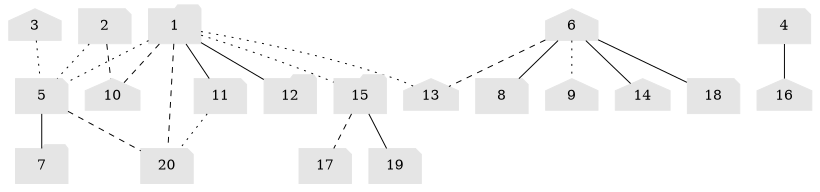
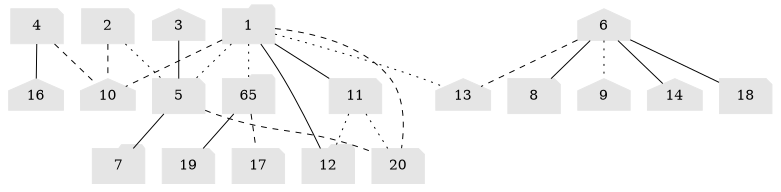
(38, 60) -> (179, 54)
none -> (75, 64)
(360, 96) -> (249, 96)
none -> (342, 131)
